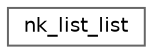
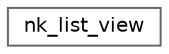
(76, 27) -> (84, 27)
